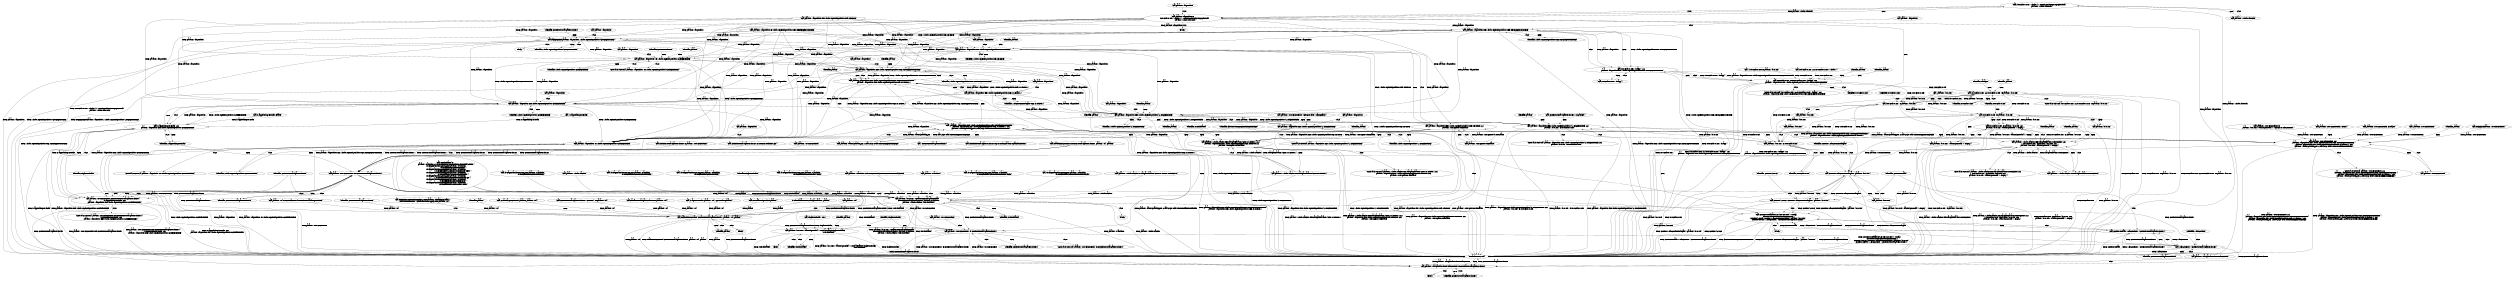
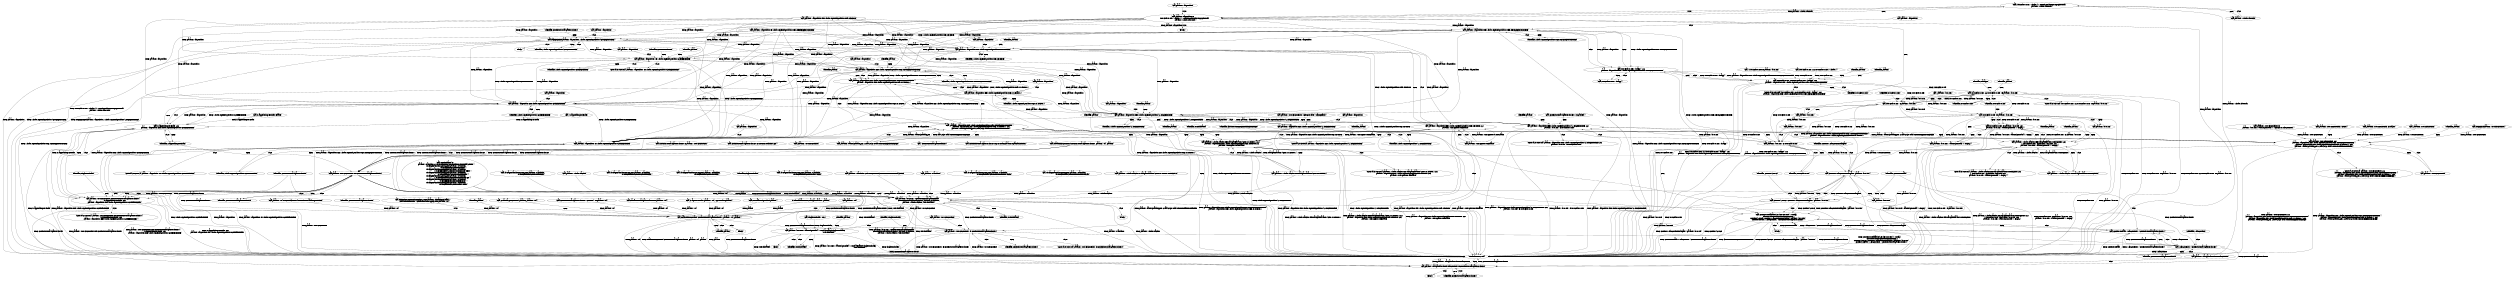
(1024, 104) -> (1024, 104)
